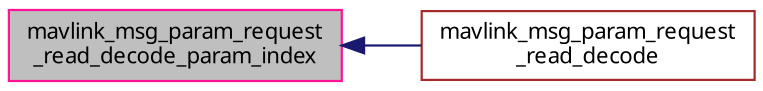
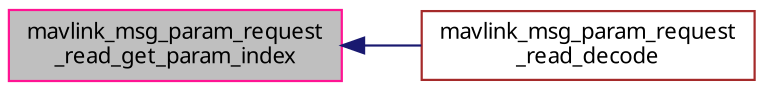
(175, 45) -> (175, 45)
